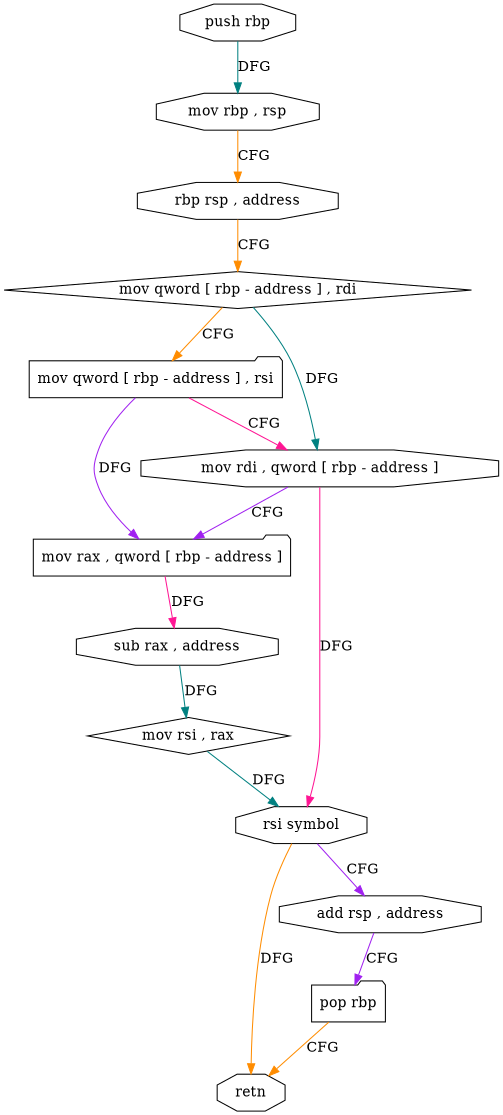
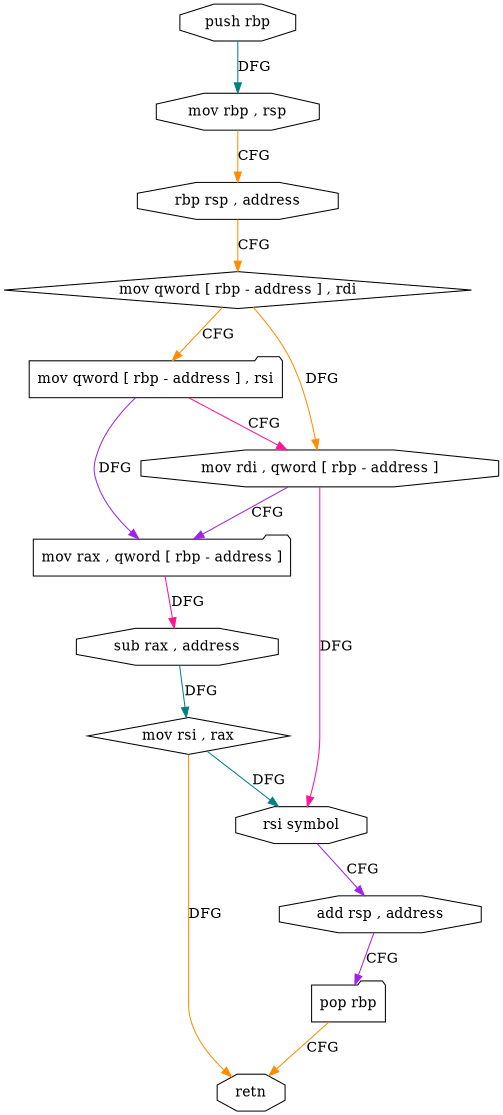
(295, 368) -> (295, 368)
(260, 951) -> (189, 918)
